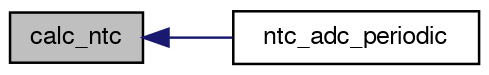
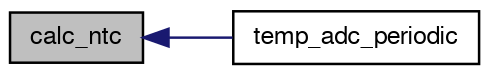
(356, 38) -> (356, 38)
